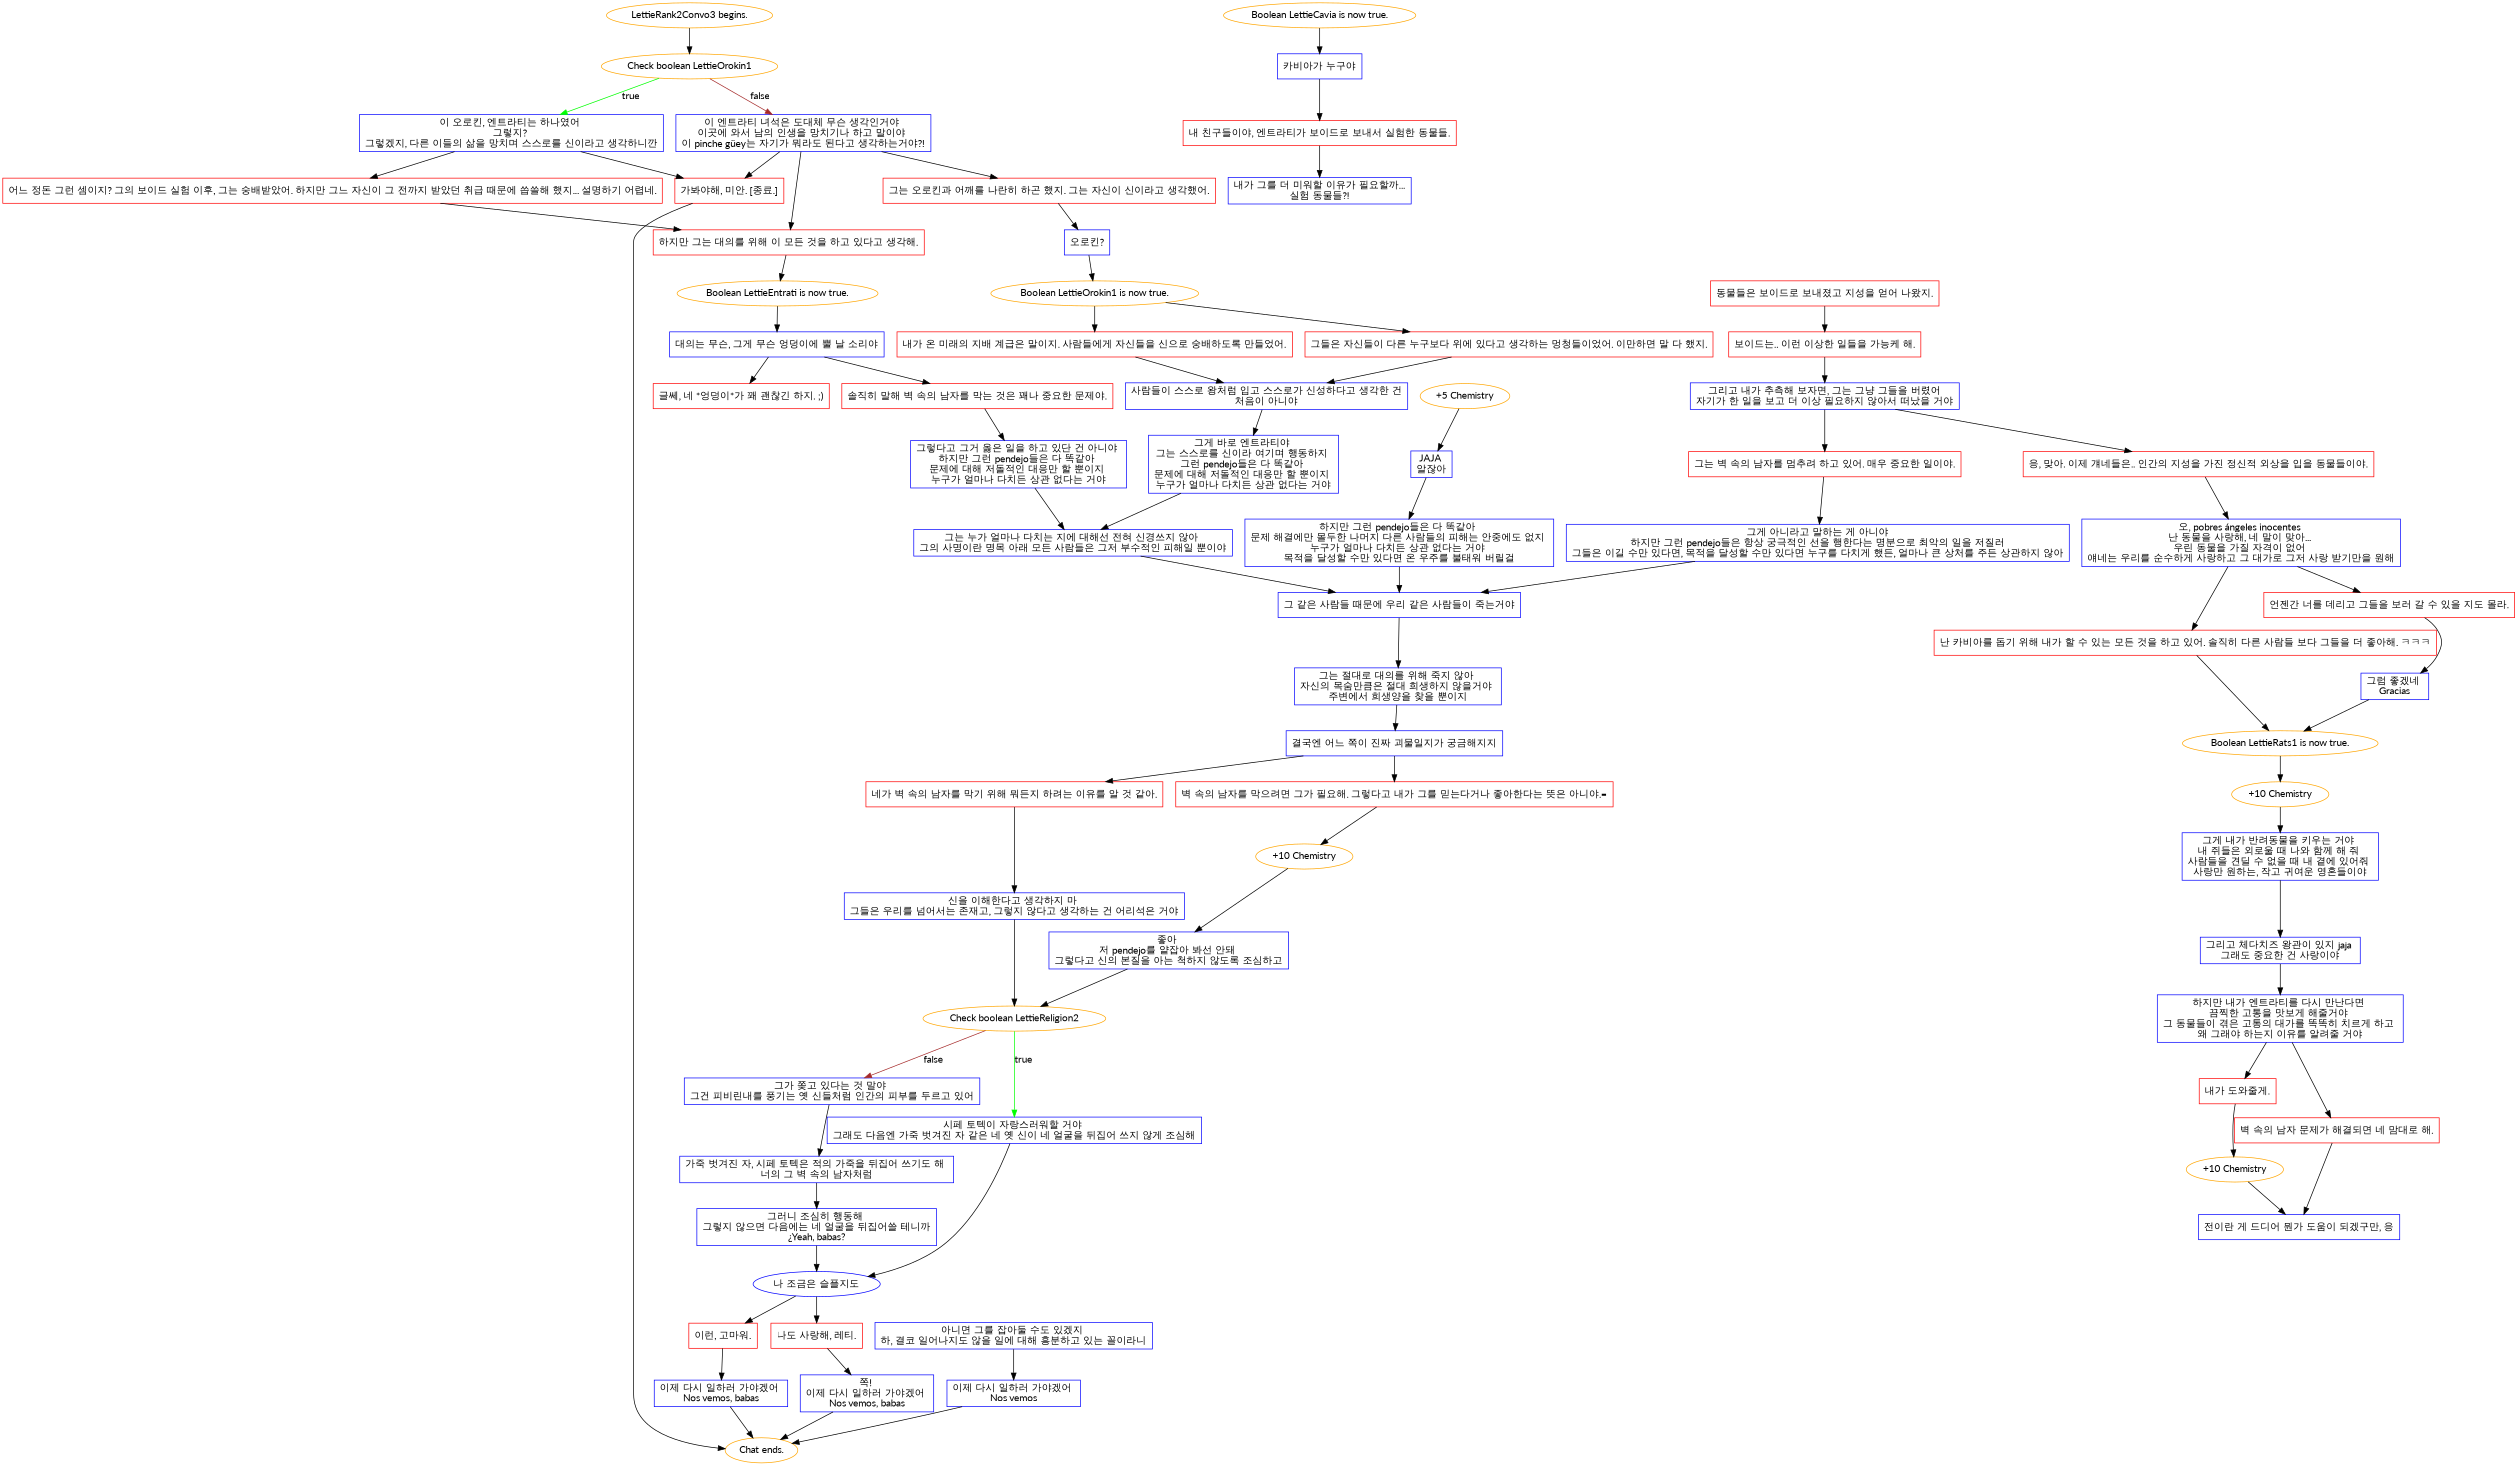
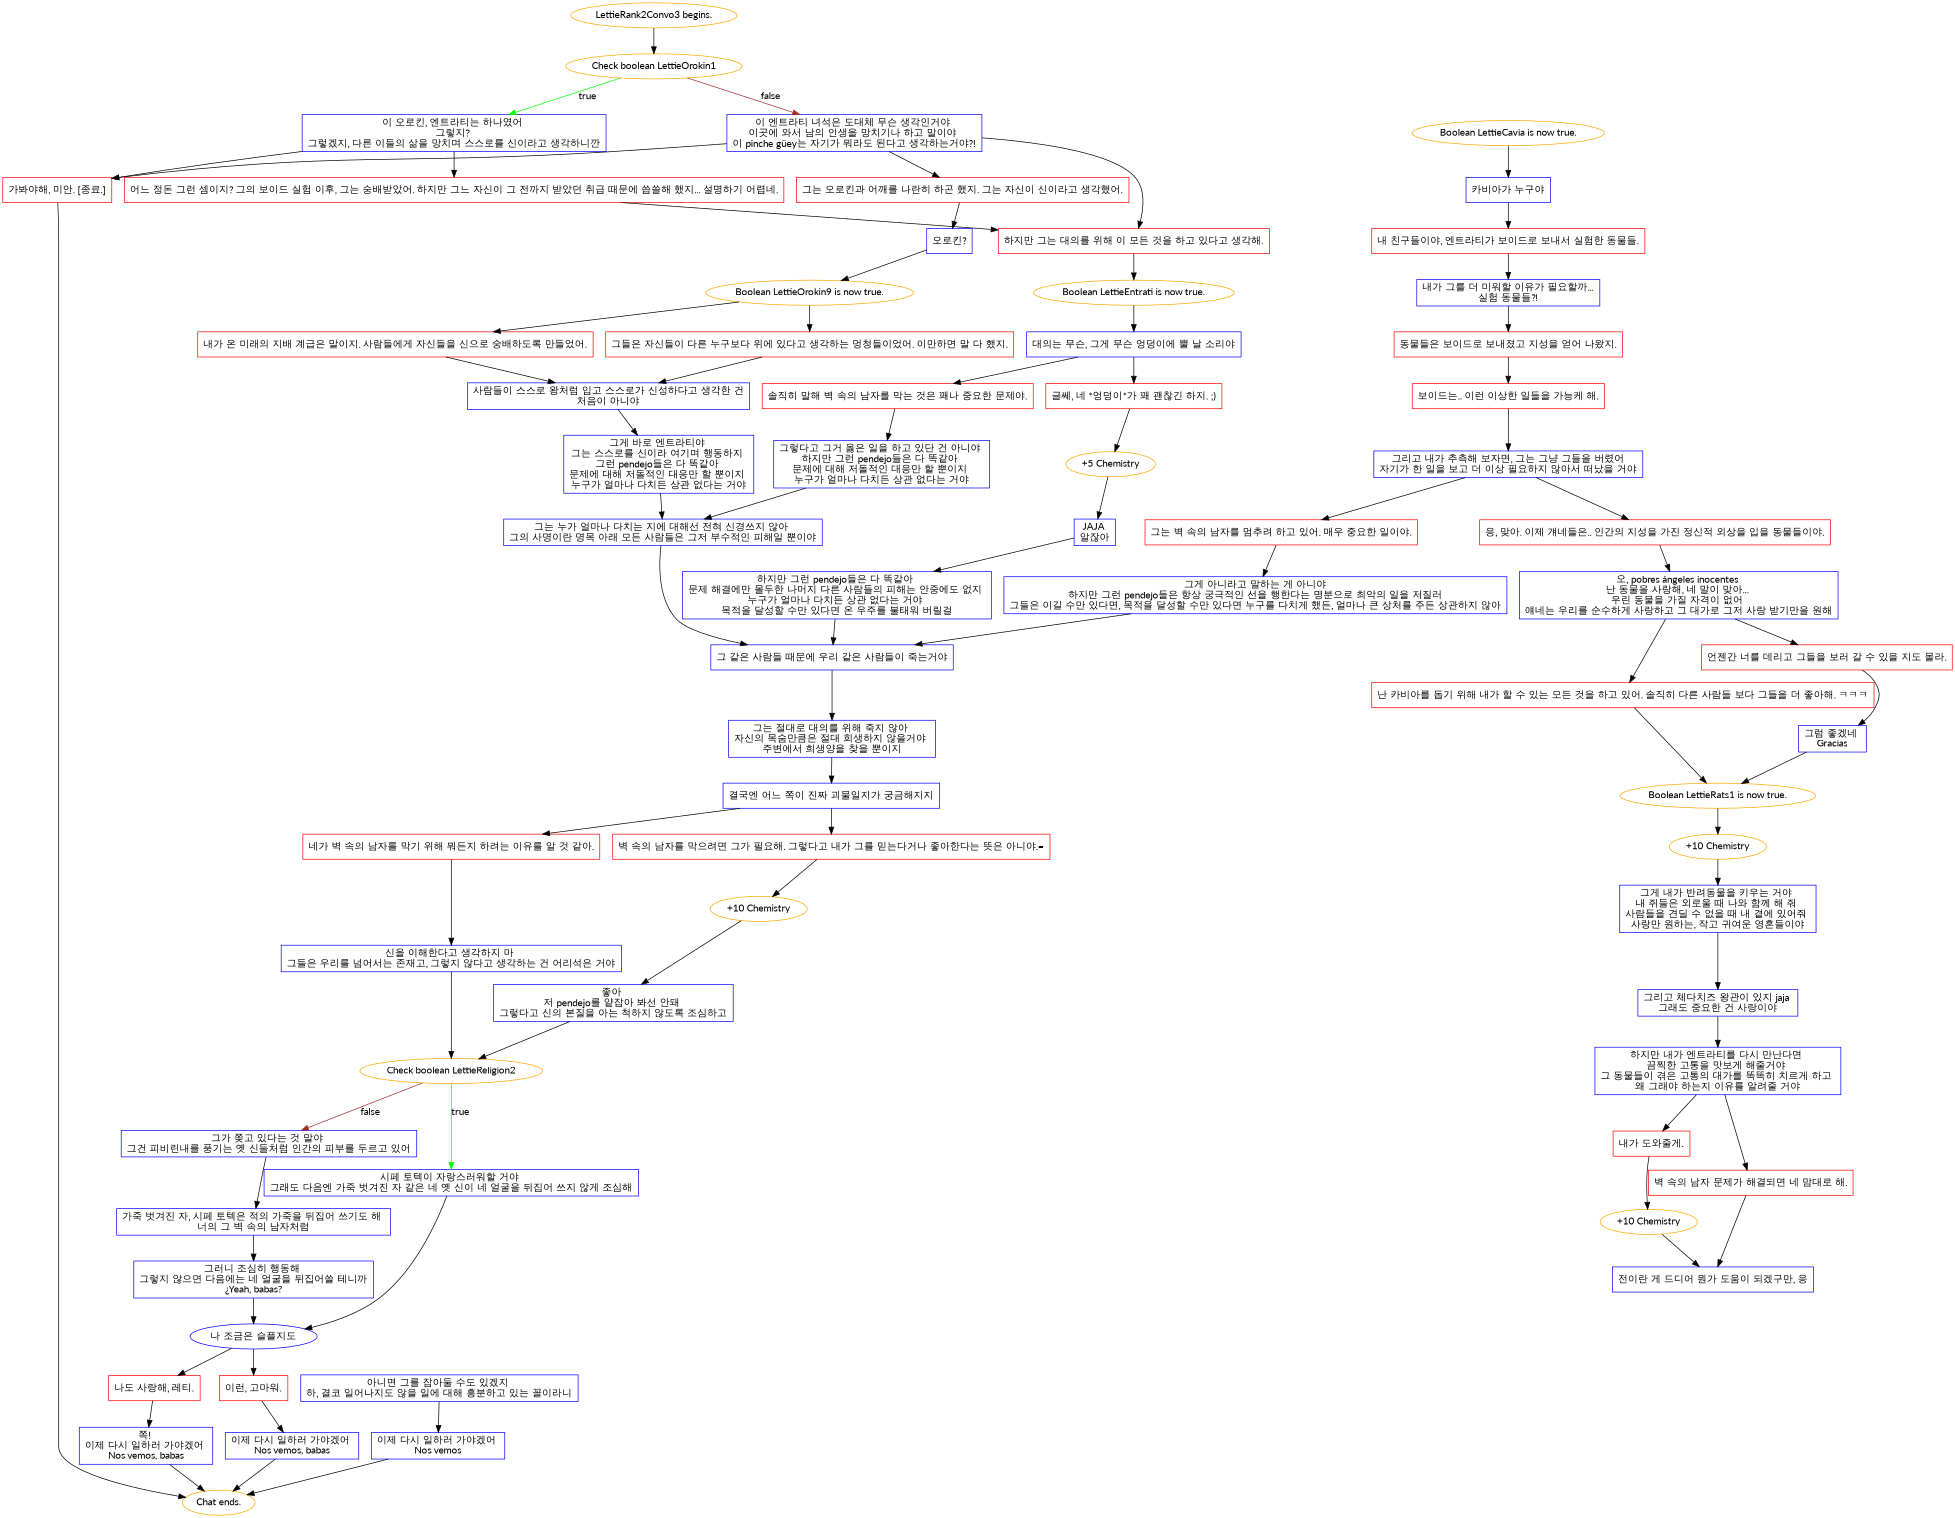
(1095, 293) -> (810, 293)
none -> (1508, 315)
none -> (1123, 427)
